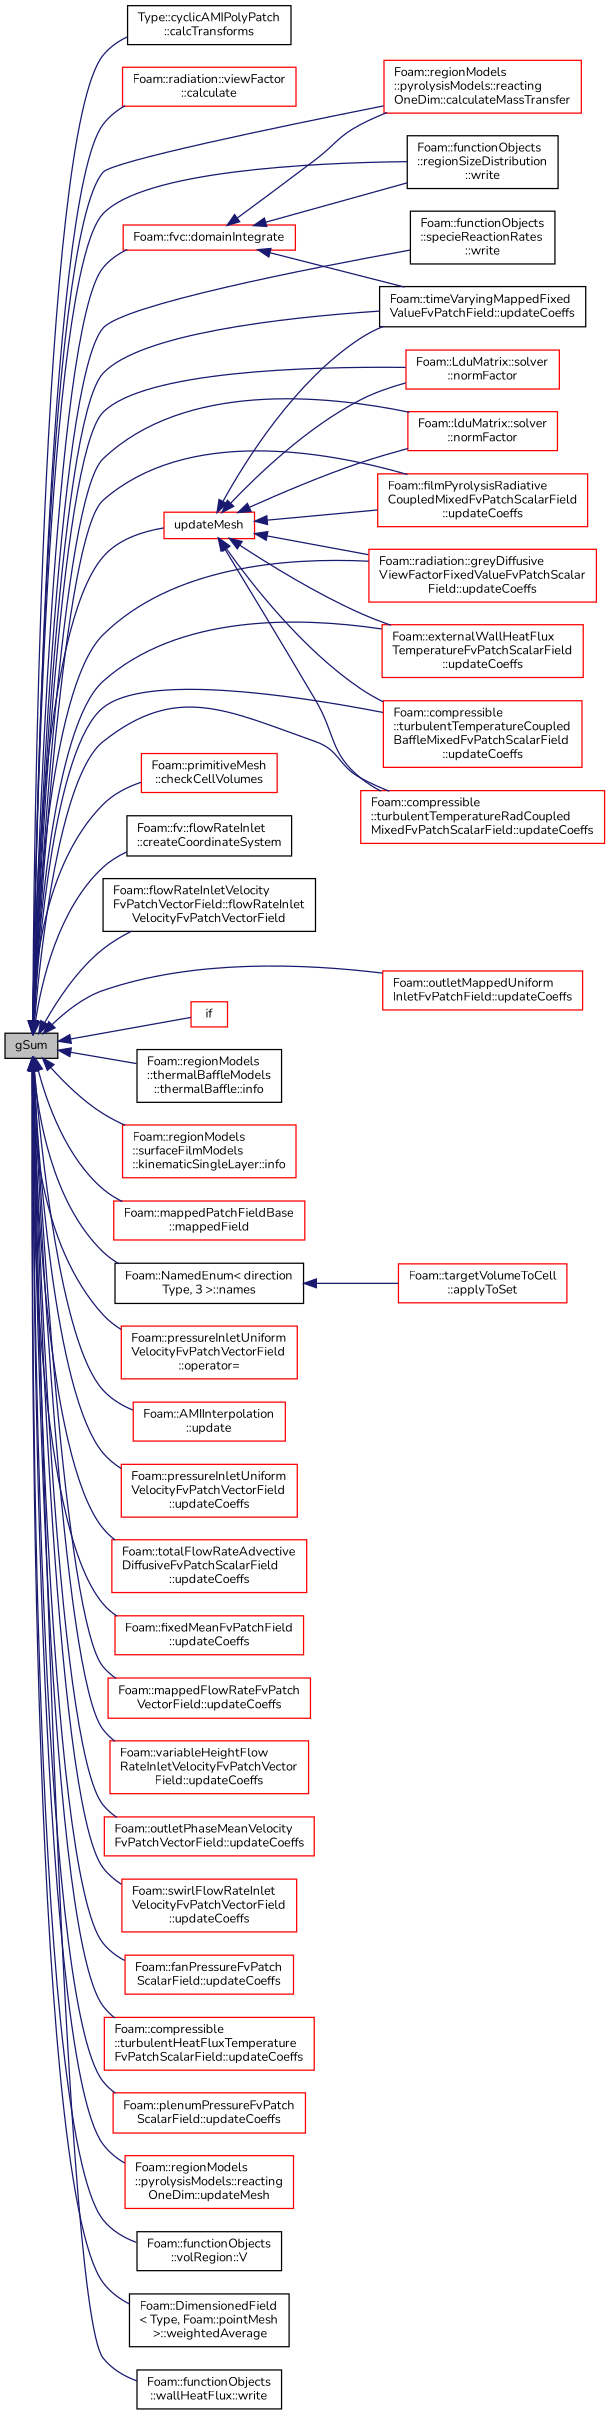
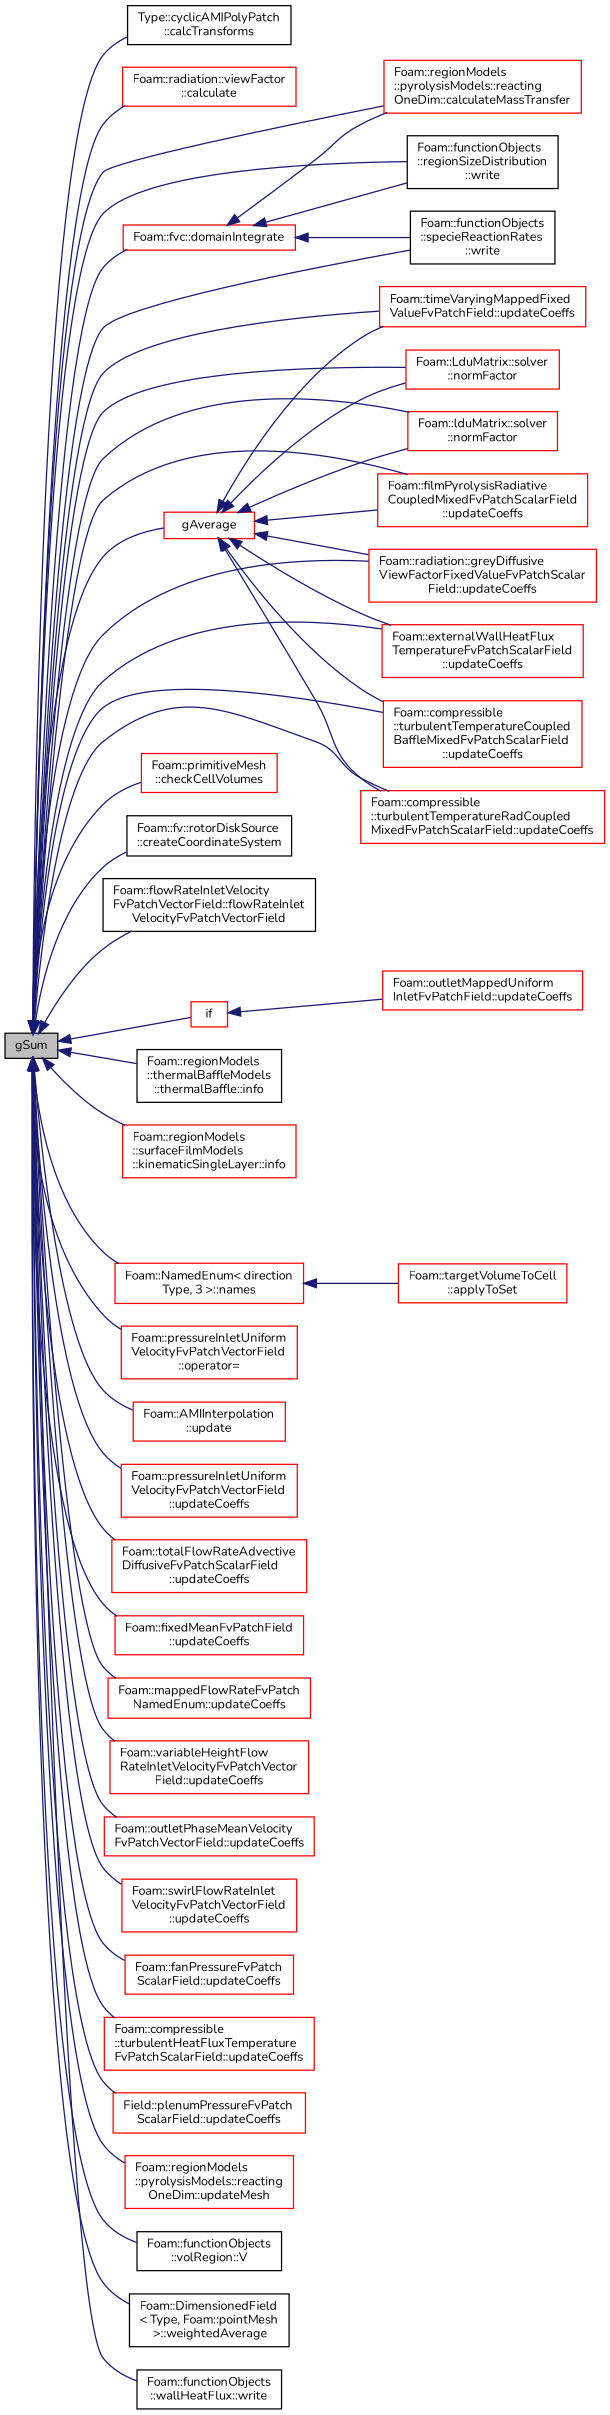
(344, 272) -> (359, 238)
(483, 307) -> (483, 307)
(209, 525) -> (209, 525)
(209, 836) -> (209, 836)
(211, 969) -> (312, 1005)
(209, 1220) -> none
(209, 1283) -> (209, 1283)
(209, 1698) -> (209, 1698)
(209, 2113) -> (209, 2113)
